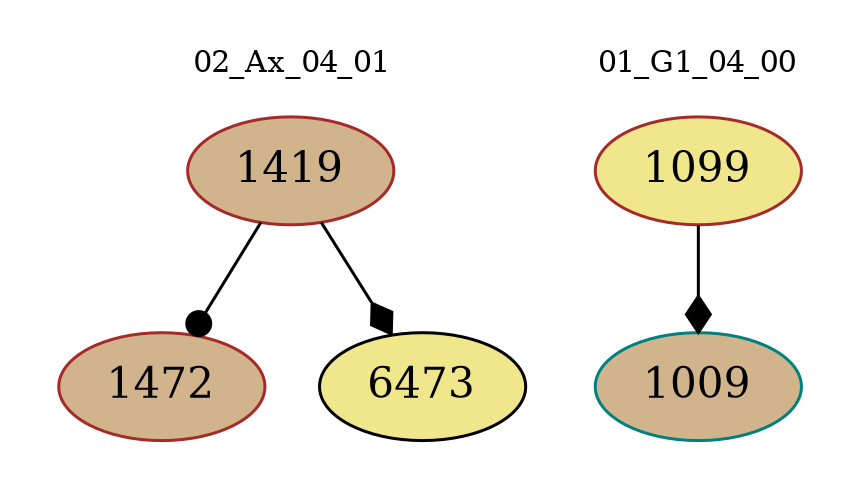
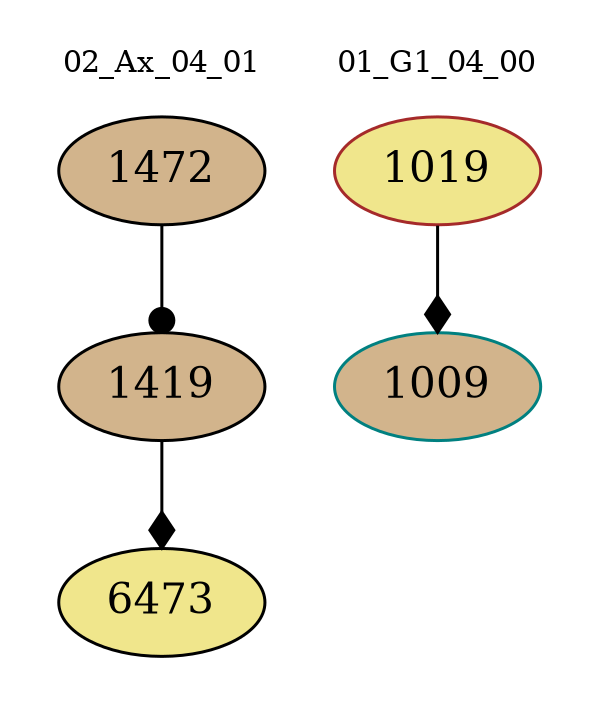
(291, 171) -> (162, 387)
(698, 171) -> (438, 171)
(233, 268) -> (162, 267)
(162, 387) -> (162, 171)
